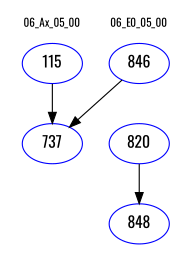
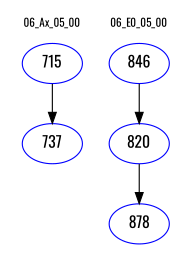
(52, 63) -> (52, 63)
(108, 93) -> (139, 98)
(139, 224) -> (139, 224)
